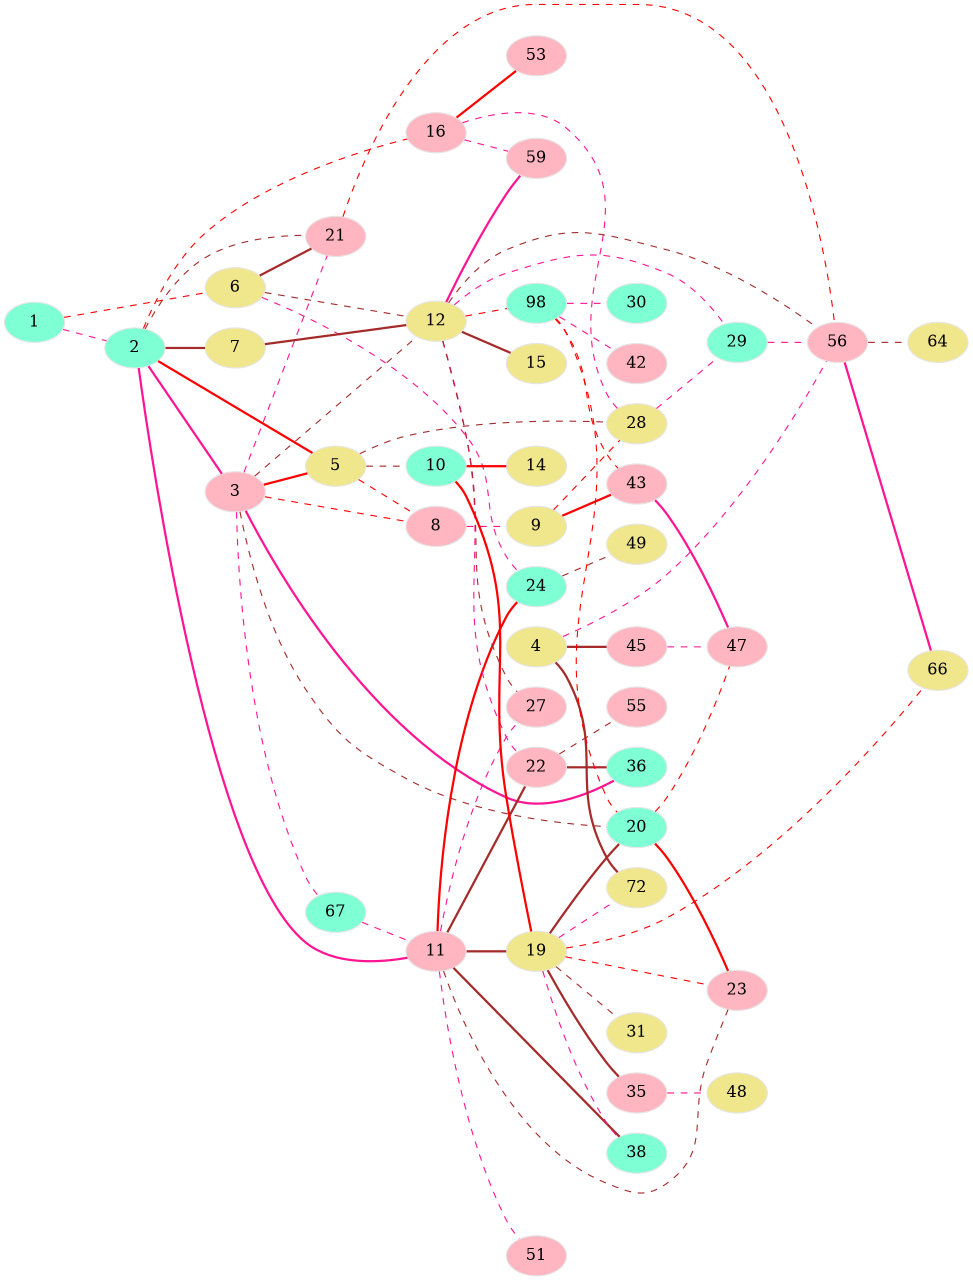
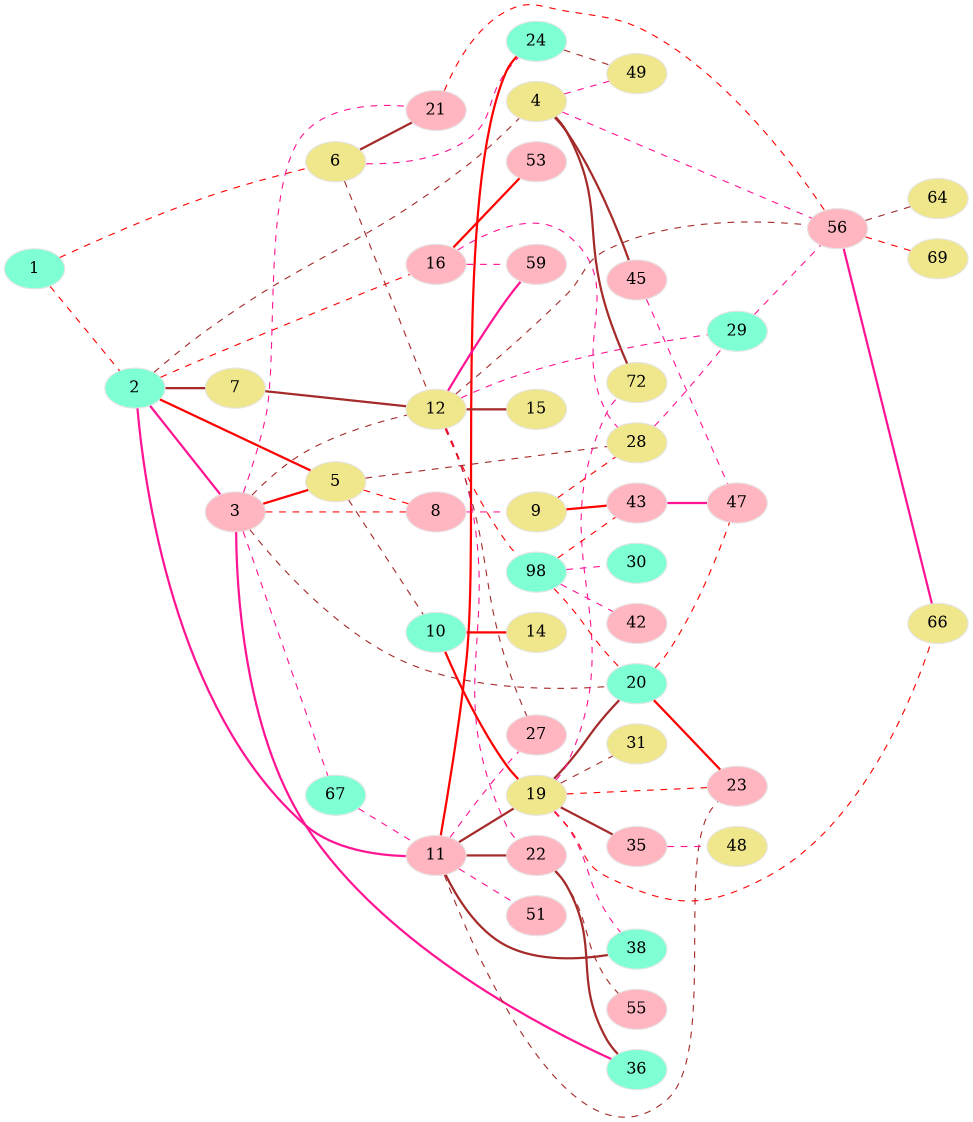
none -> (587, 88)
(209, 255) -> (339, 249)
none -> (938, 259)
(85, 335) -> (85, 329)
